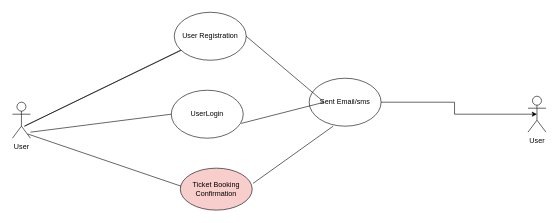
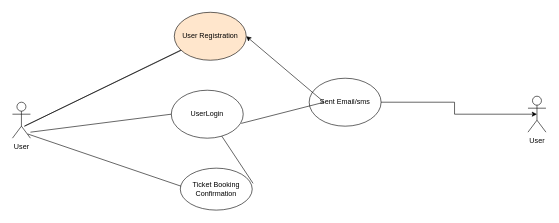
(210, 36) -> (210, 36)
(249, 38) -> (250, 39)
(293, 155) -> (237, 160)
(216, 189) -> (216, 189)
